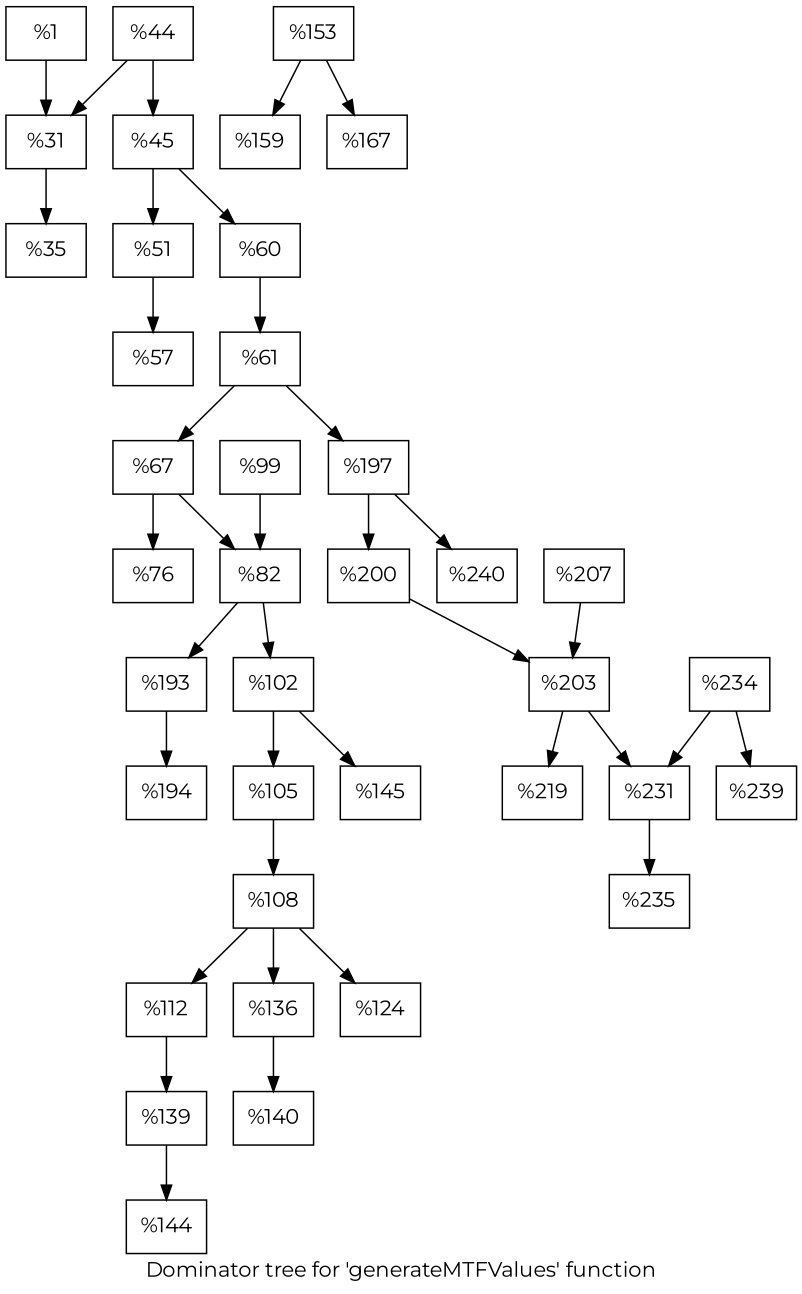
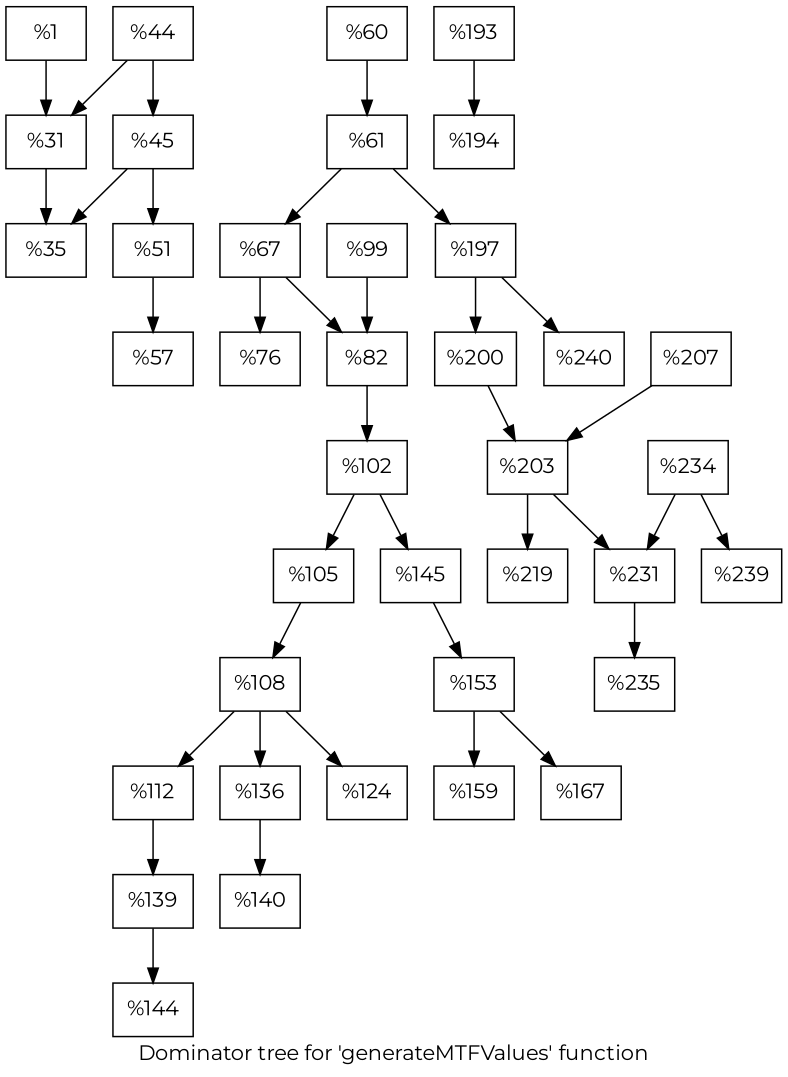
(201, 191) -> (105, 191)
none -> (444, 623)
(218, 624) -> none
